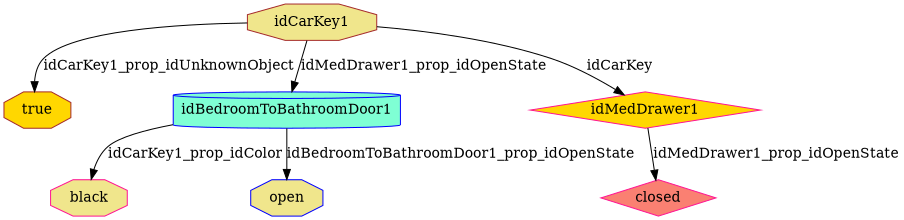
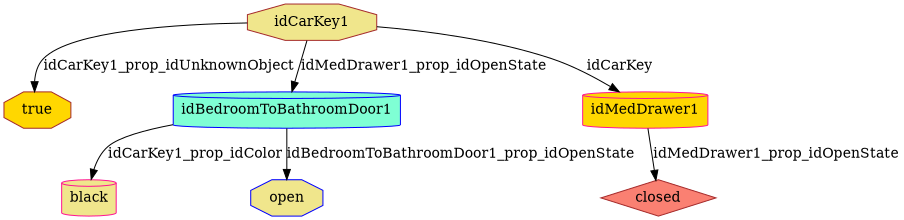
(645, 110) -> (645, 110)
(89, 198) -> (89, 198)
(658, 198) -> (658, 198)
